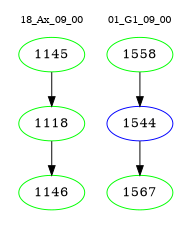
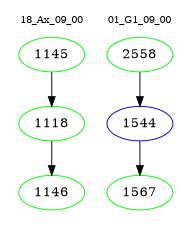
(140, 55) -> (140, 55)
